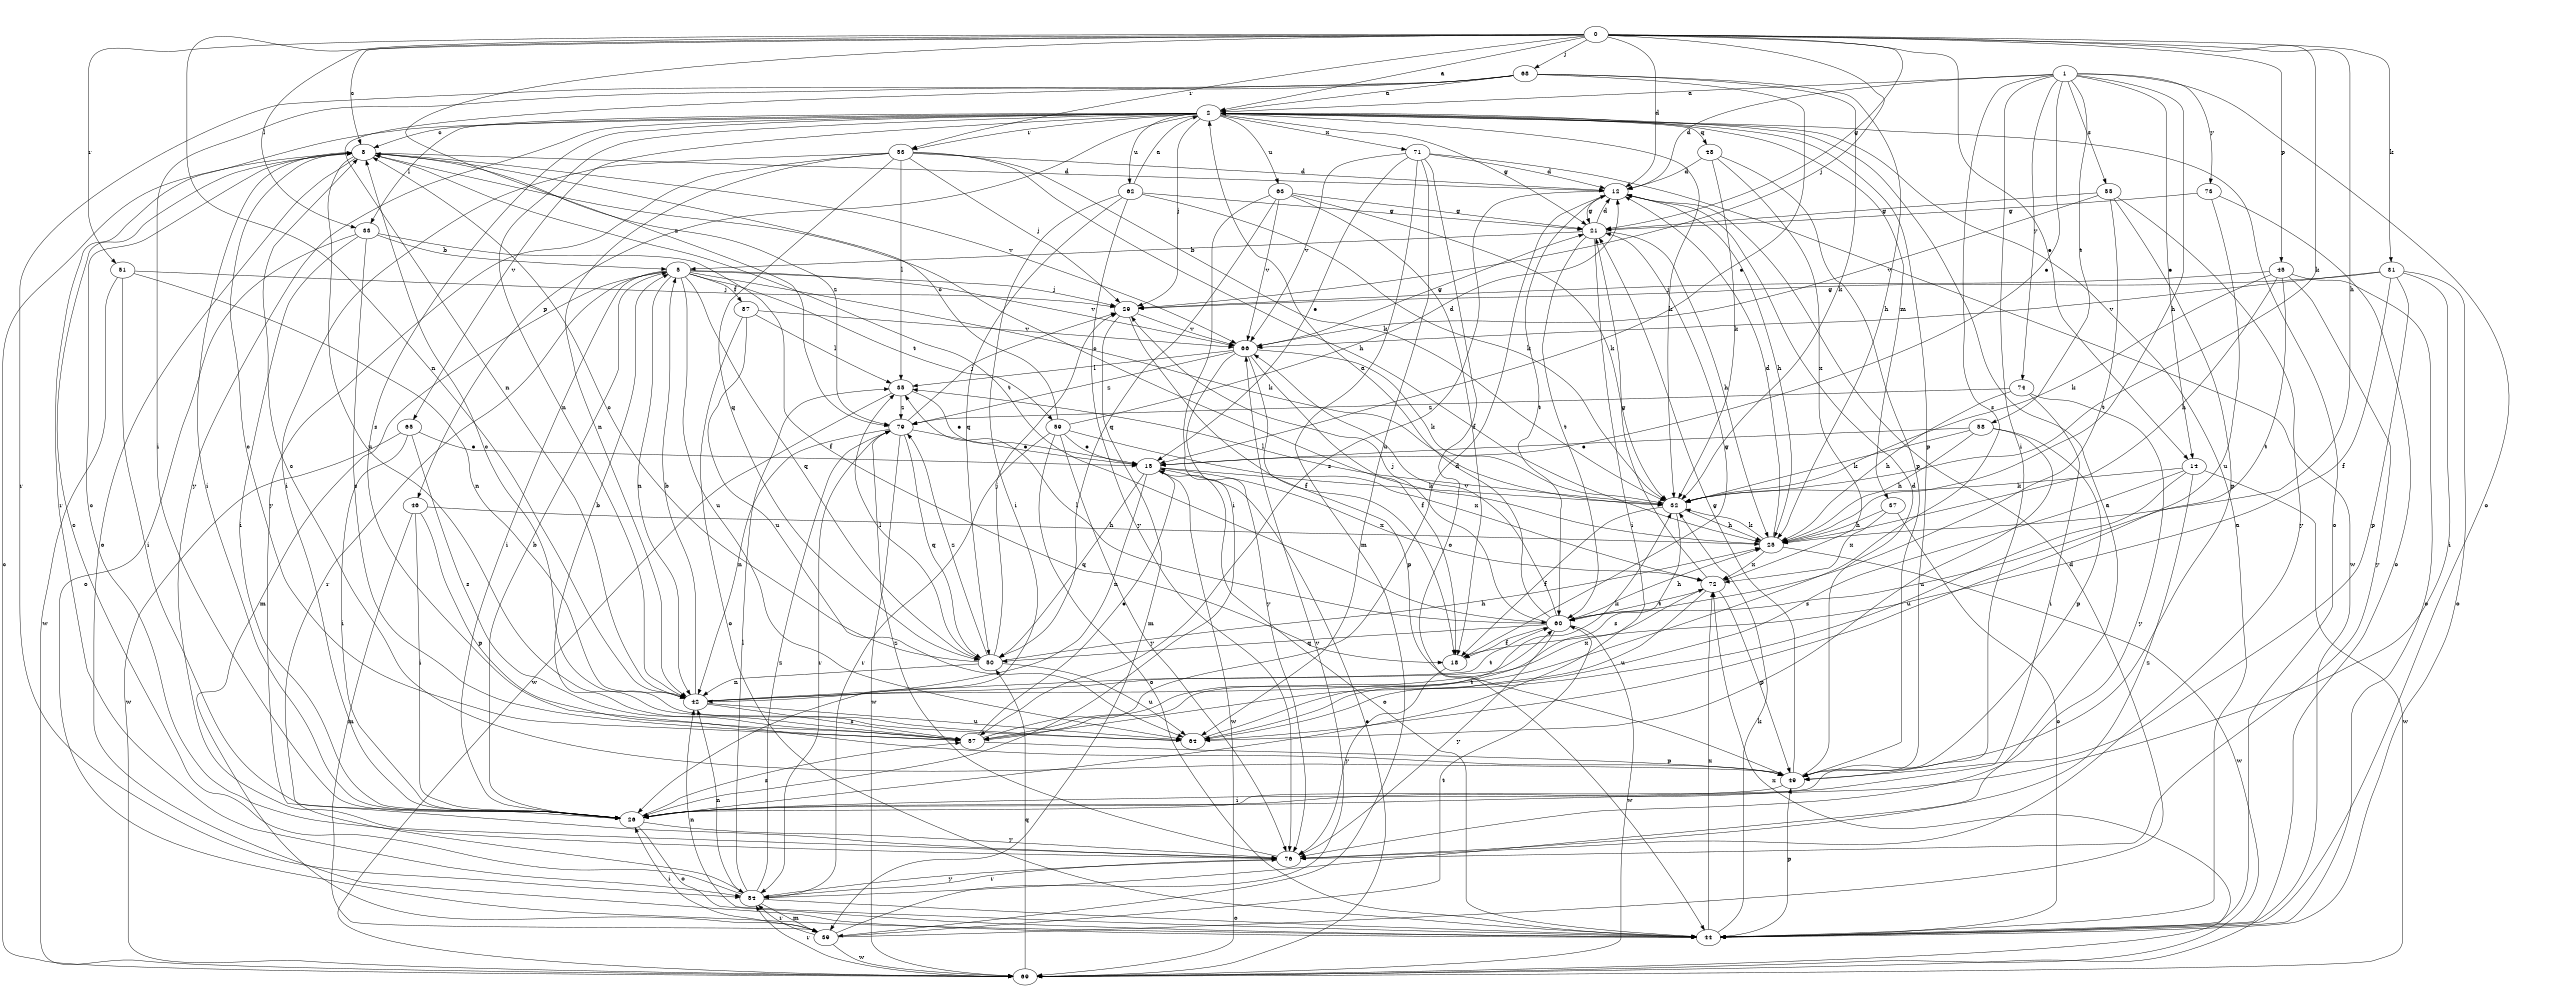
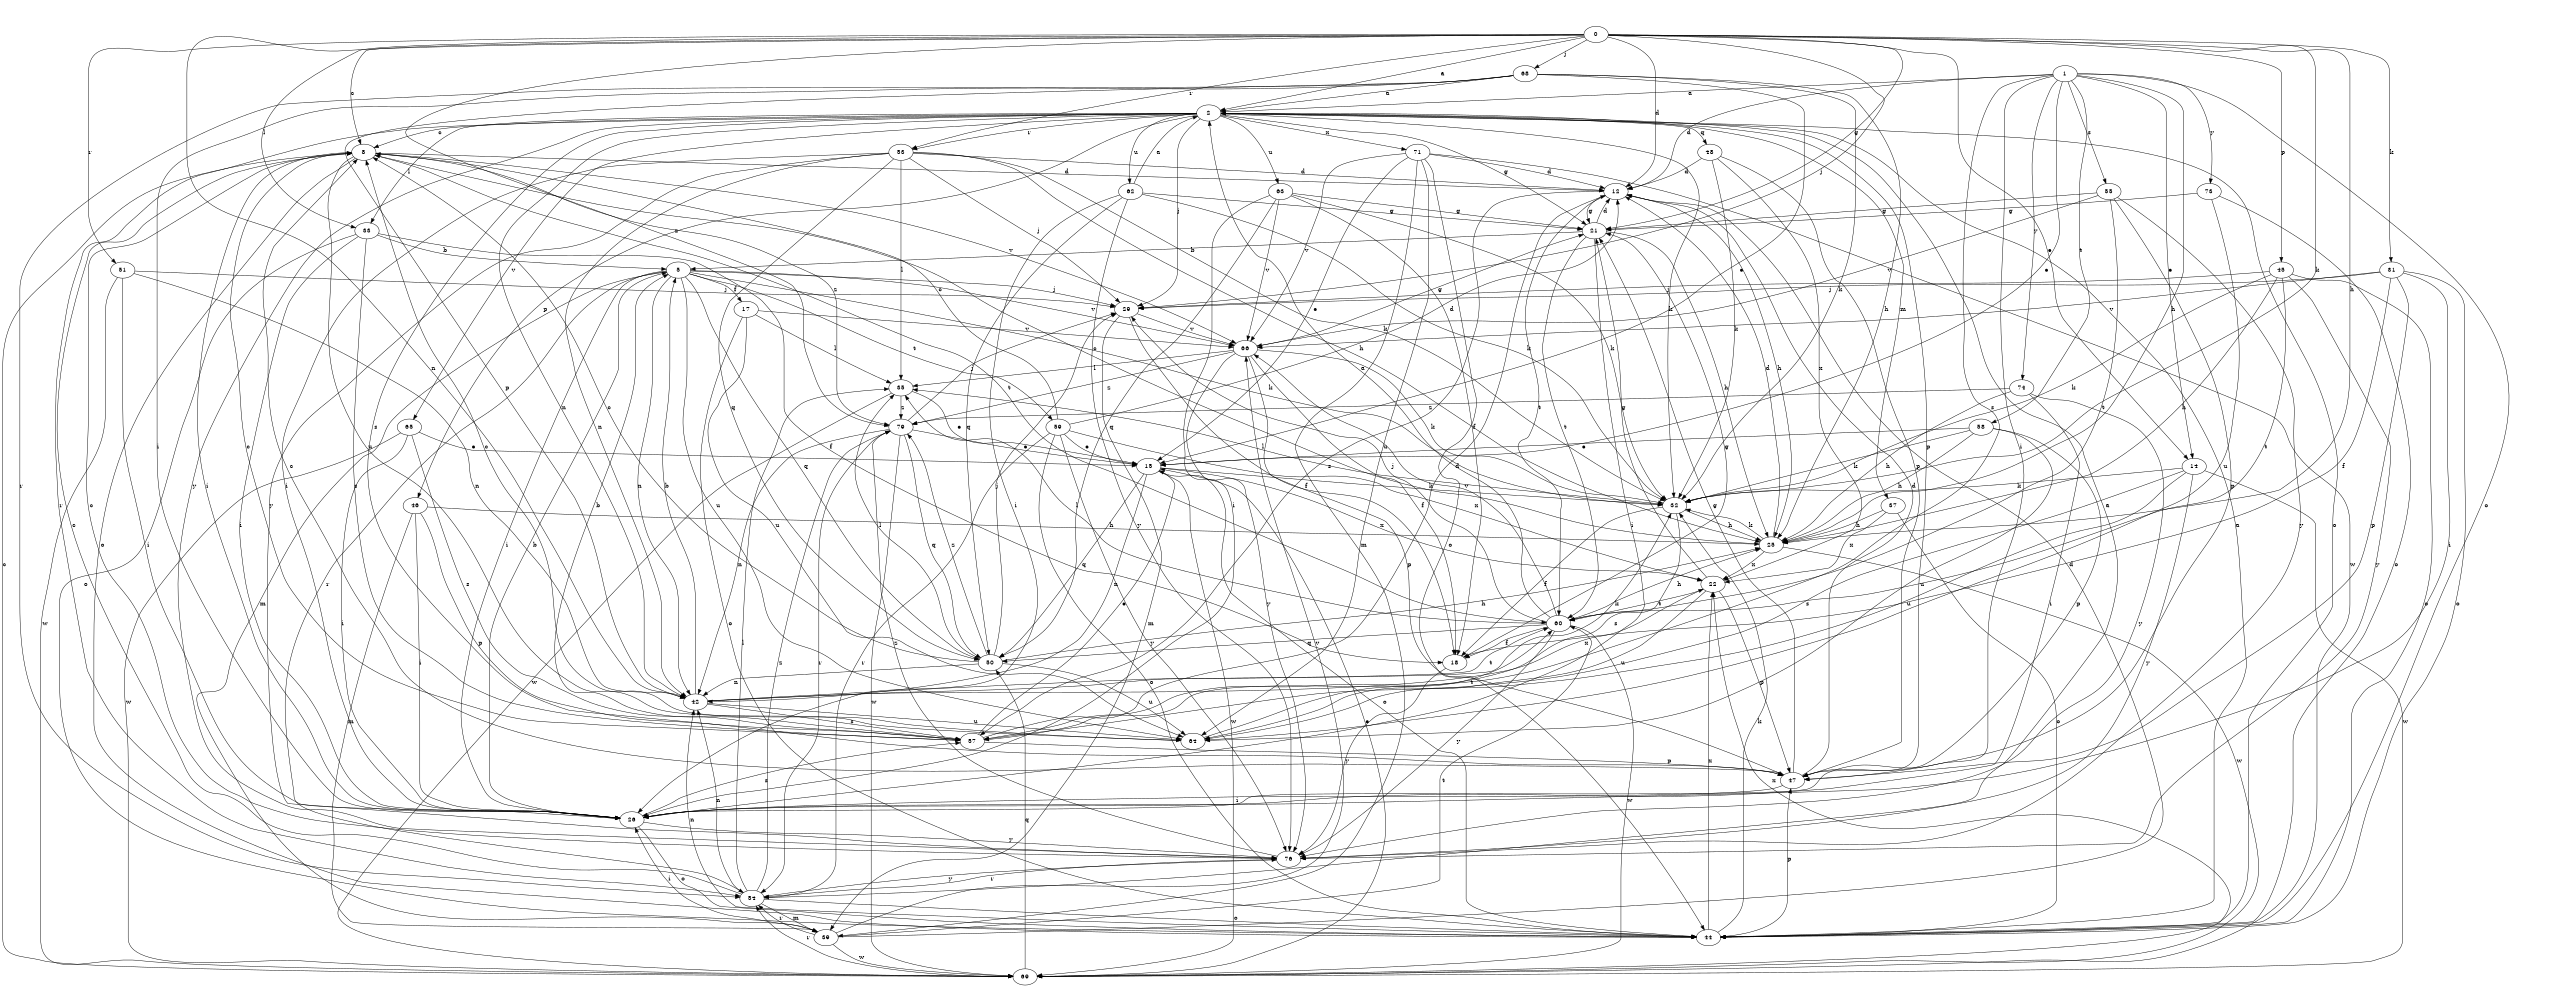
(1831, 290) -> (1831, 290)
(746, 309) -> (746, 309)
(508, 388) -> (508, 388)
(1713, 584) -> (1713, 584)
(2148, 663) -> (2148, 663)
(1792, 781) -> (1792, 781)
